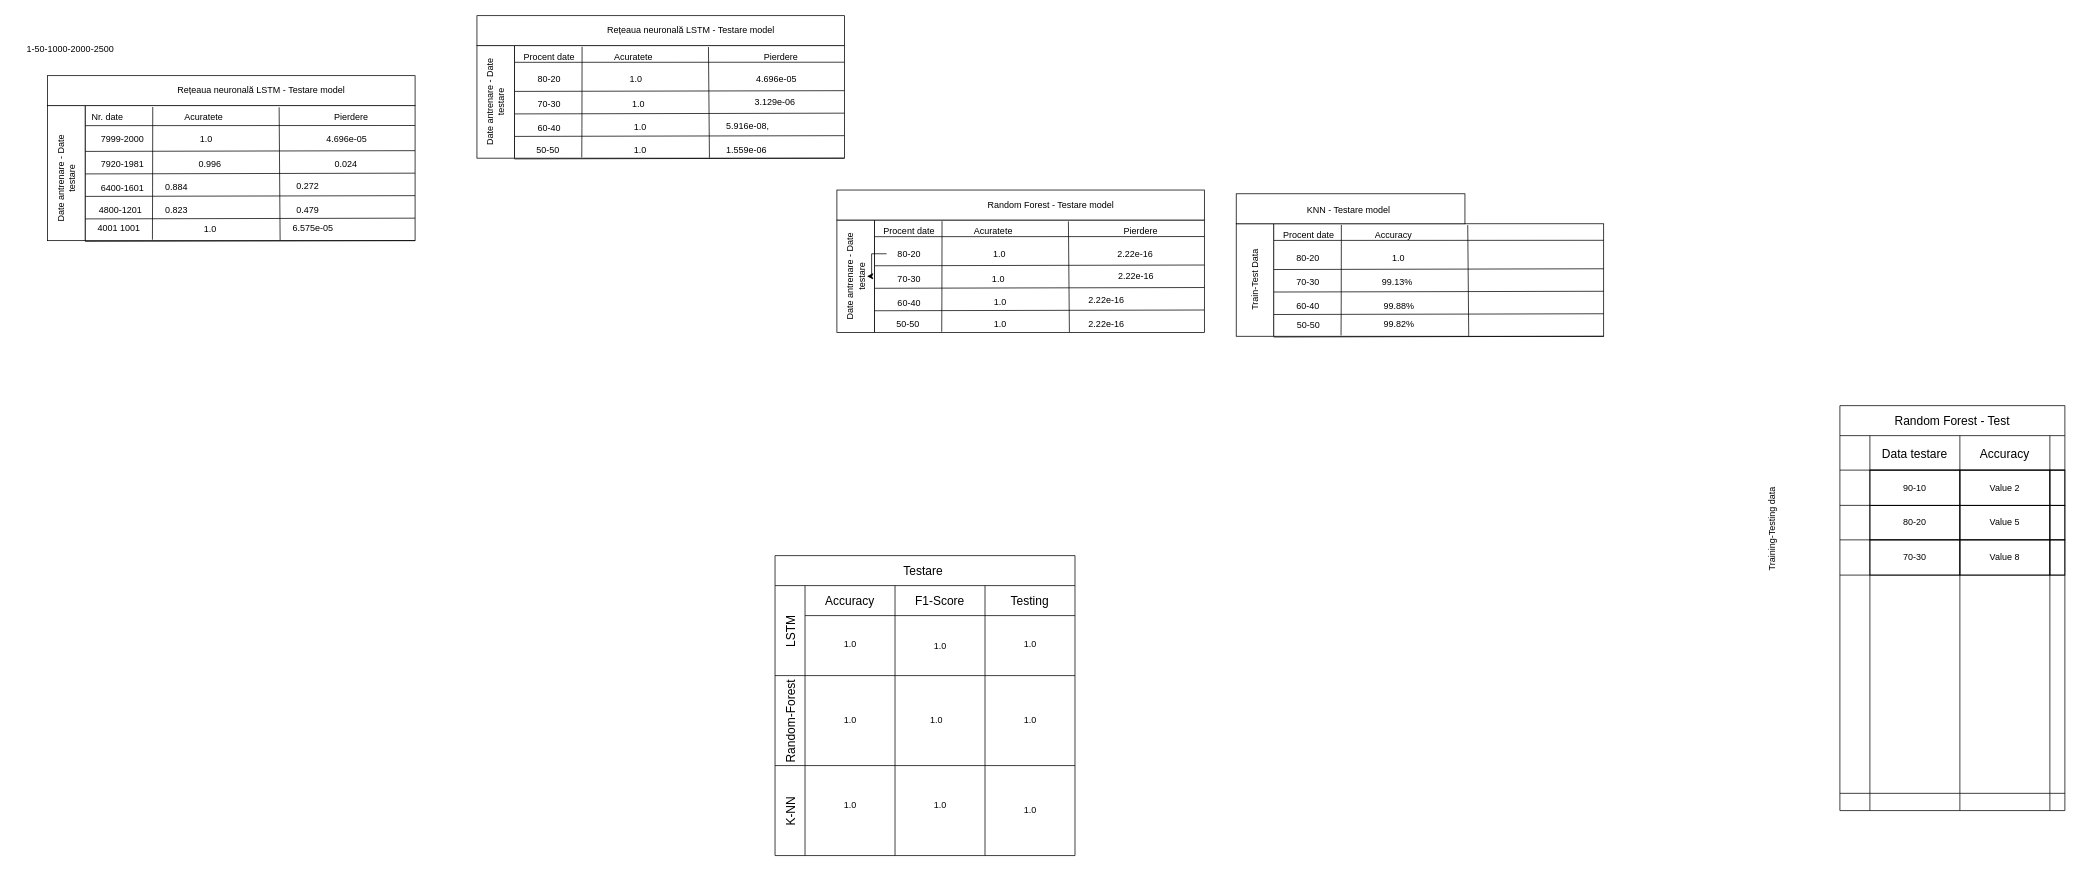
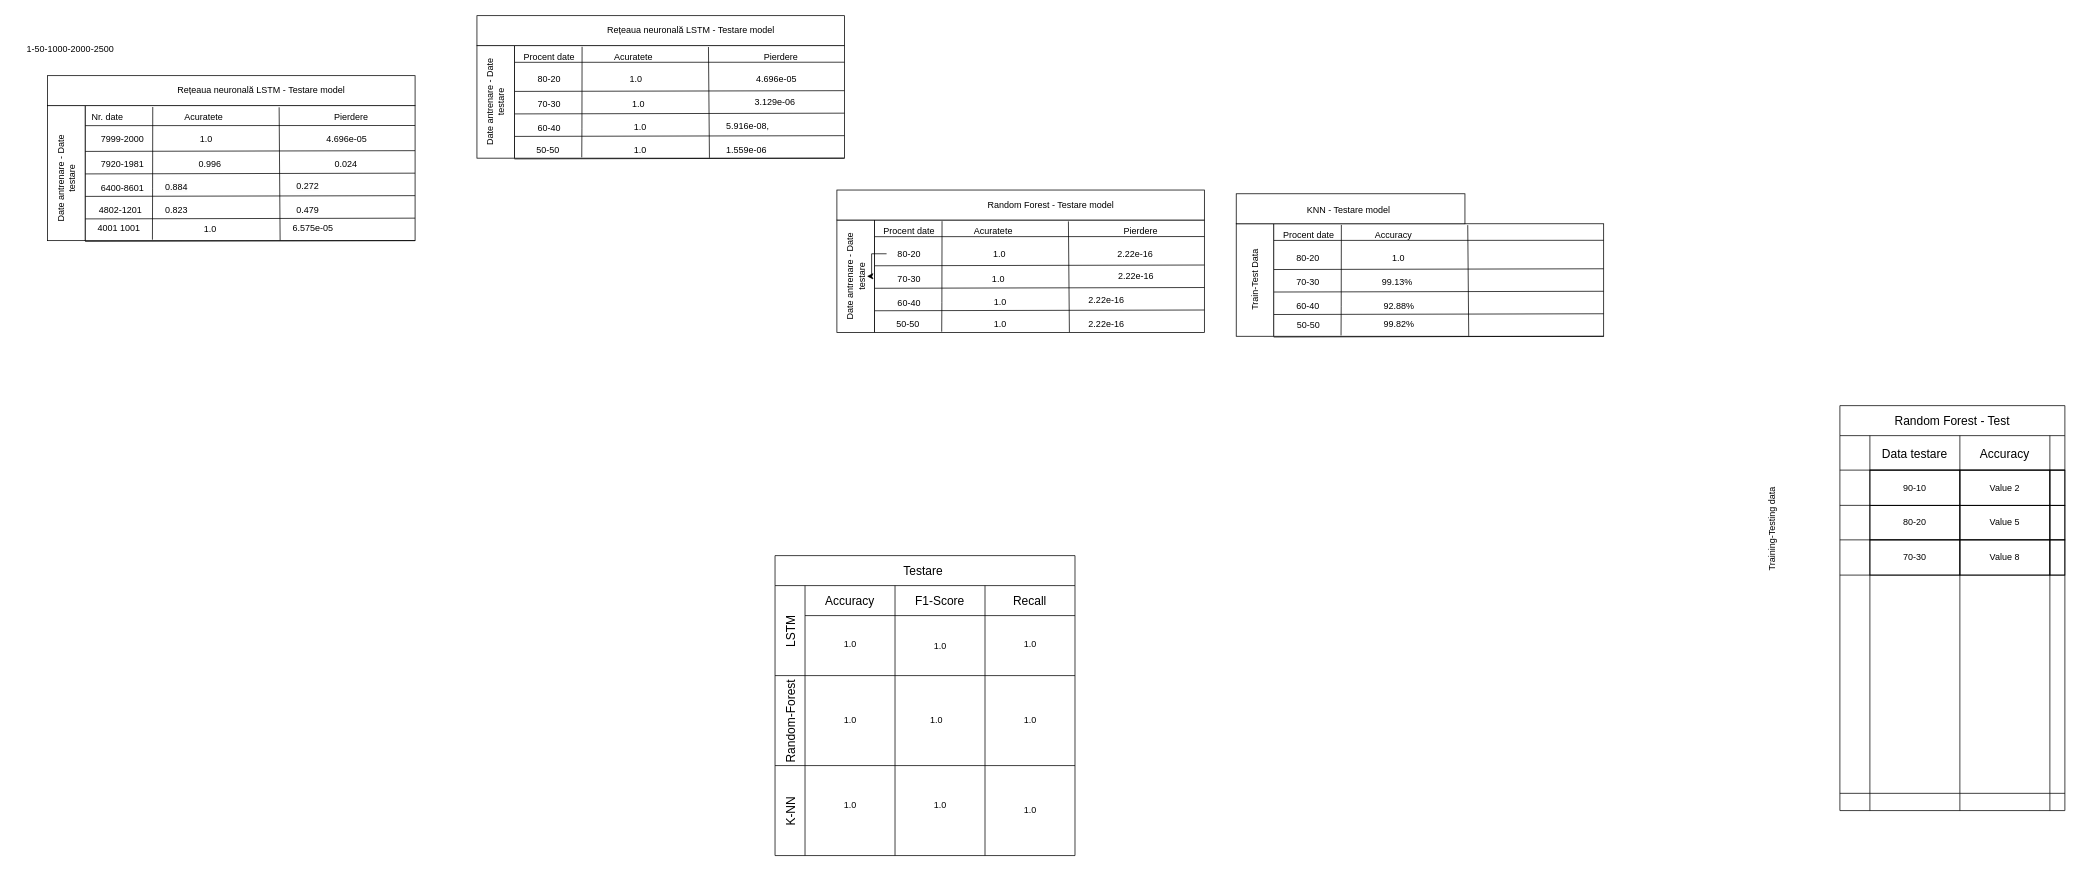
(123, 188) -> (123, 188)
(117, 210) -> (117, 210)
(1398, 306) -> (1398, 306)
(1030, 601) -> (1030, 601)
